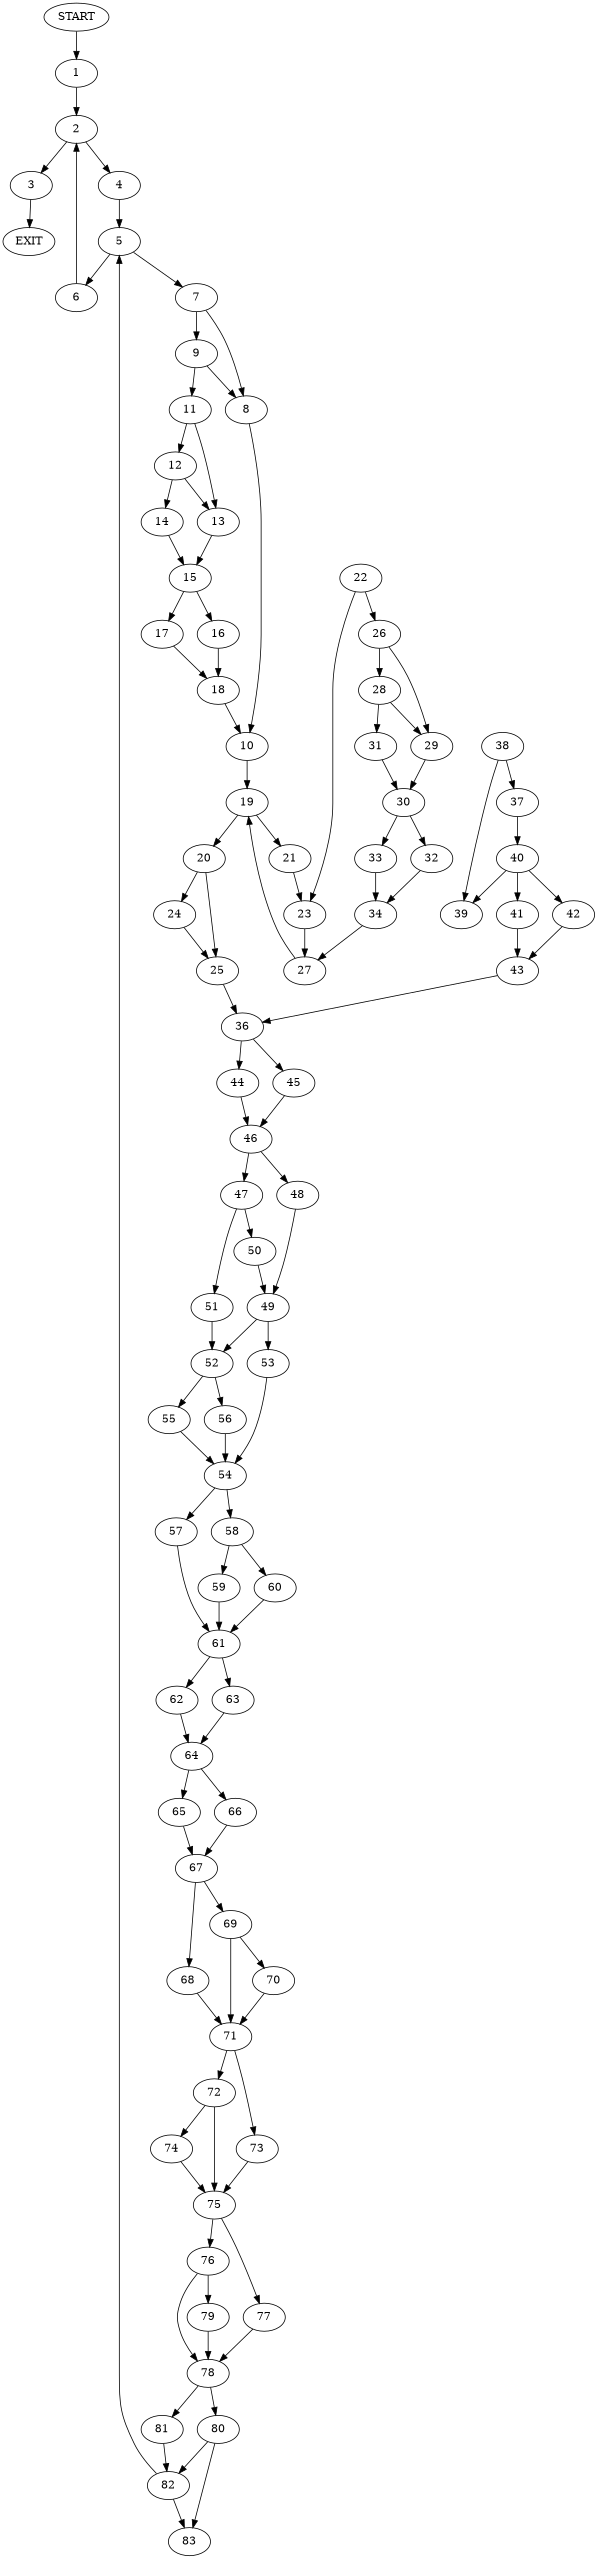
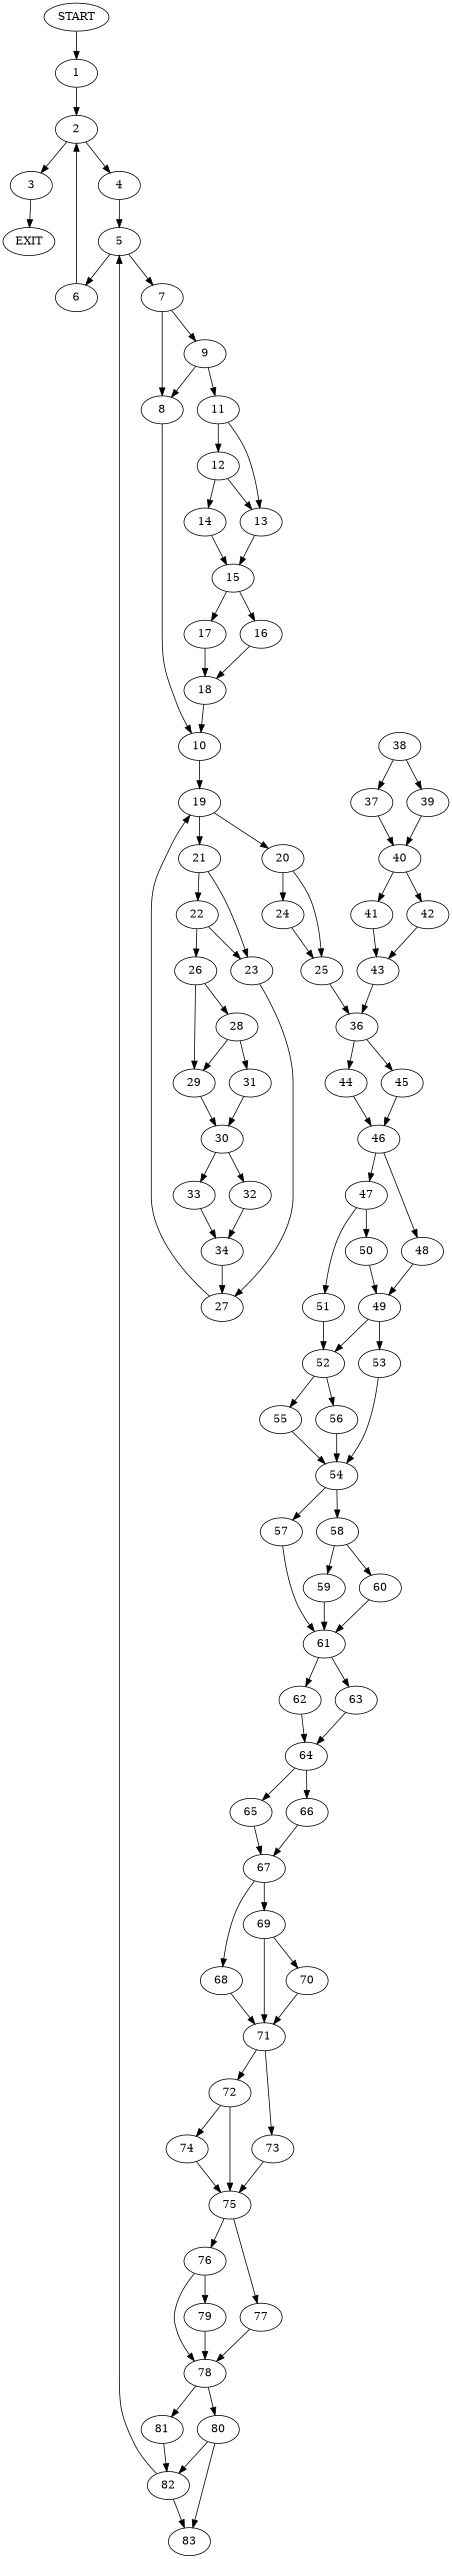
none -> (199, 883)
(492, 884) -> (416, 827)
